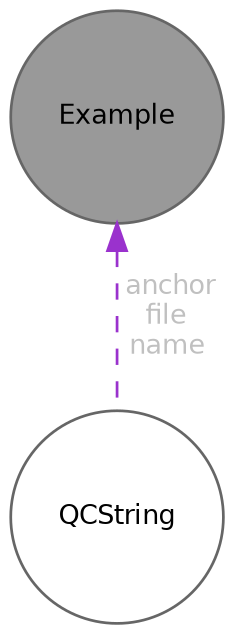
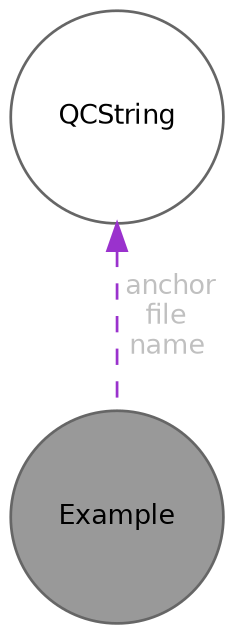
(117, 331) -> (117, 331)
